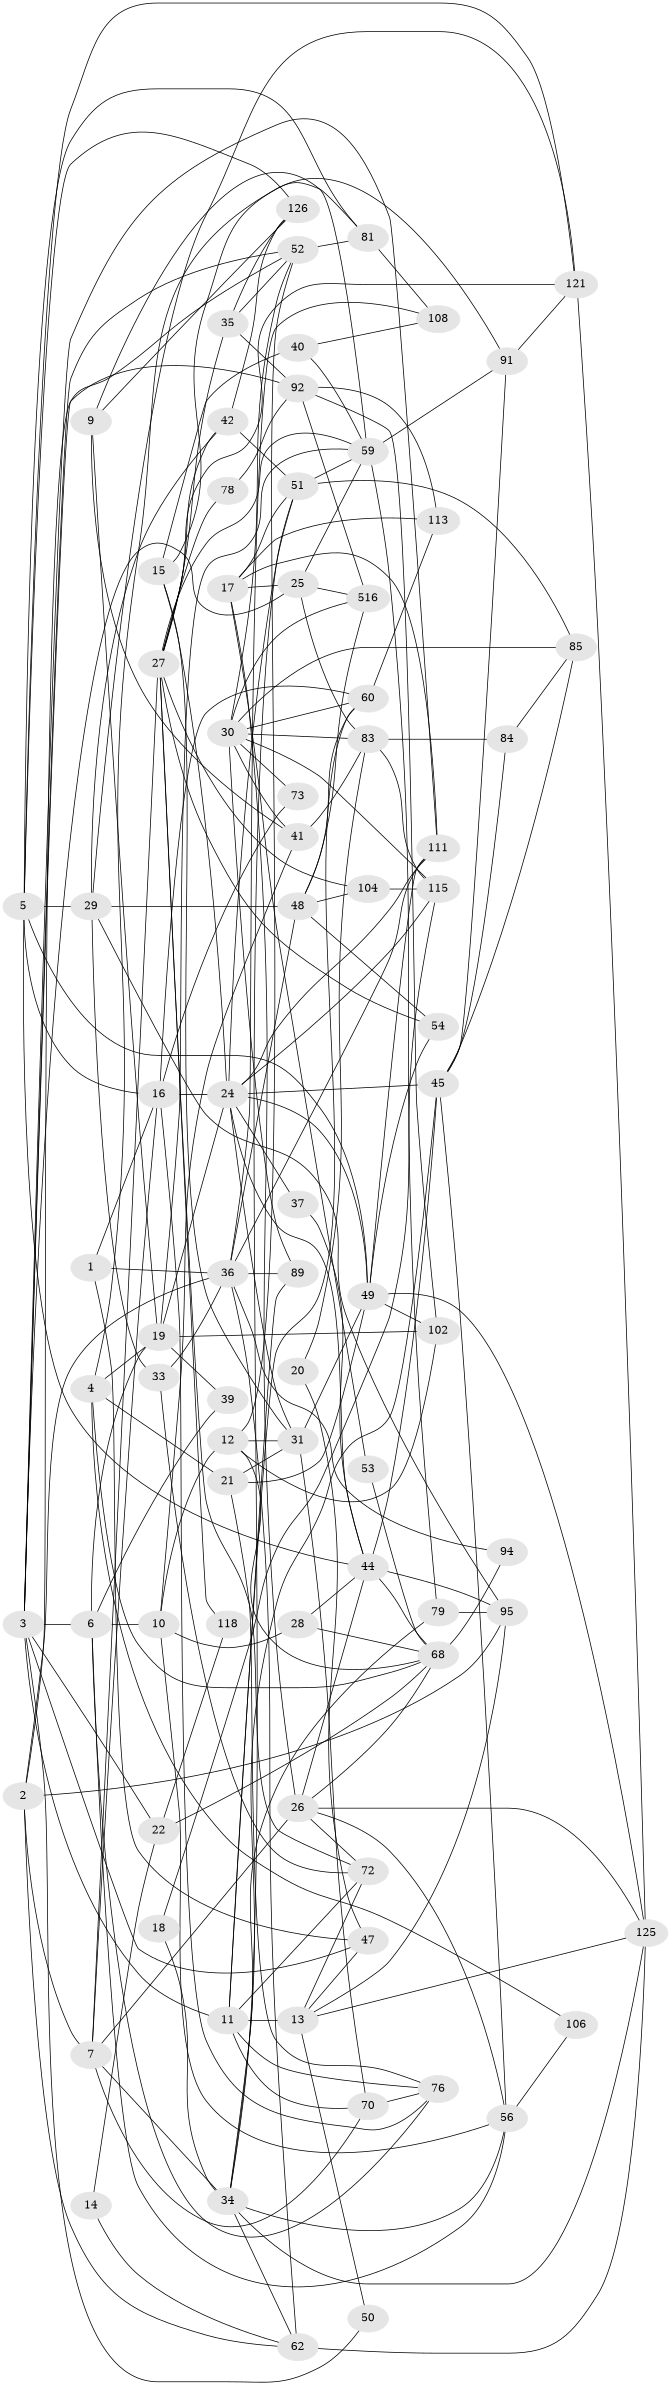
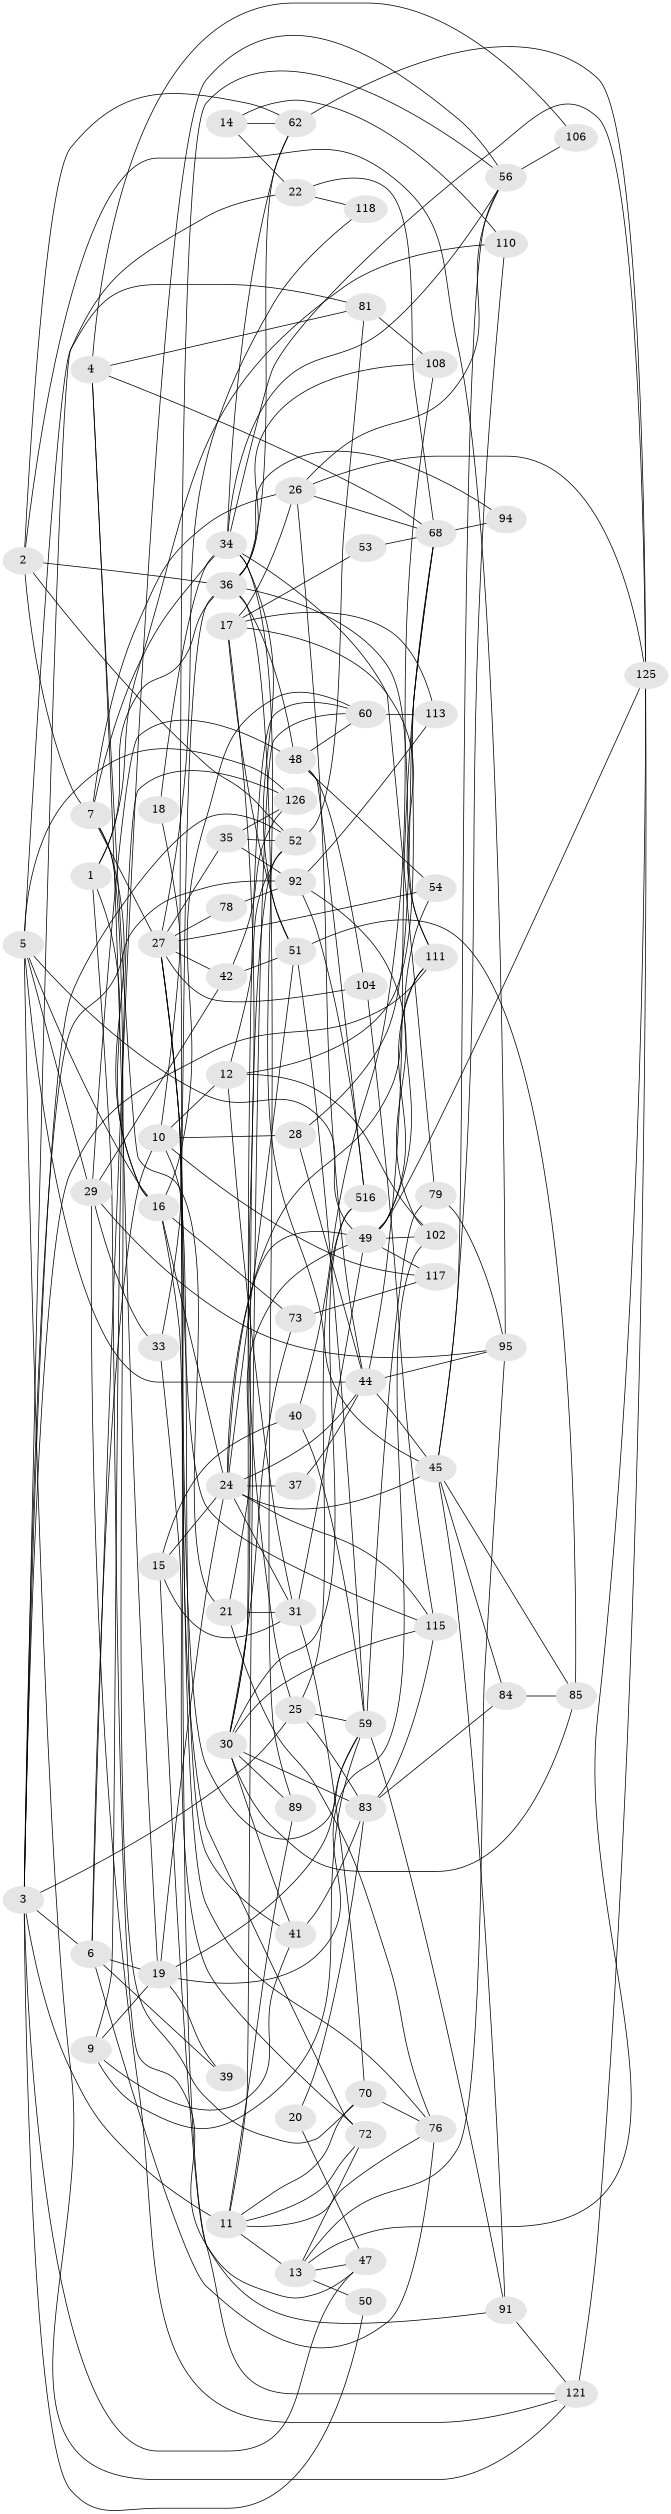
none -> (506, 244)
none -> (436, 1277)
(331, 1838) -> none
